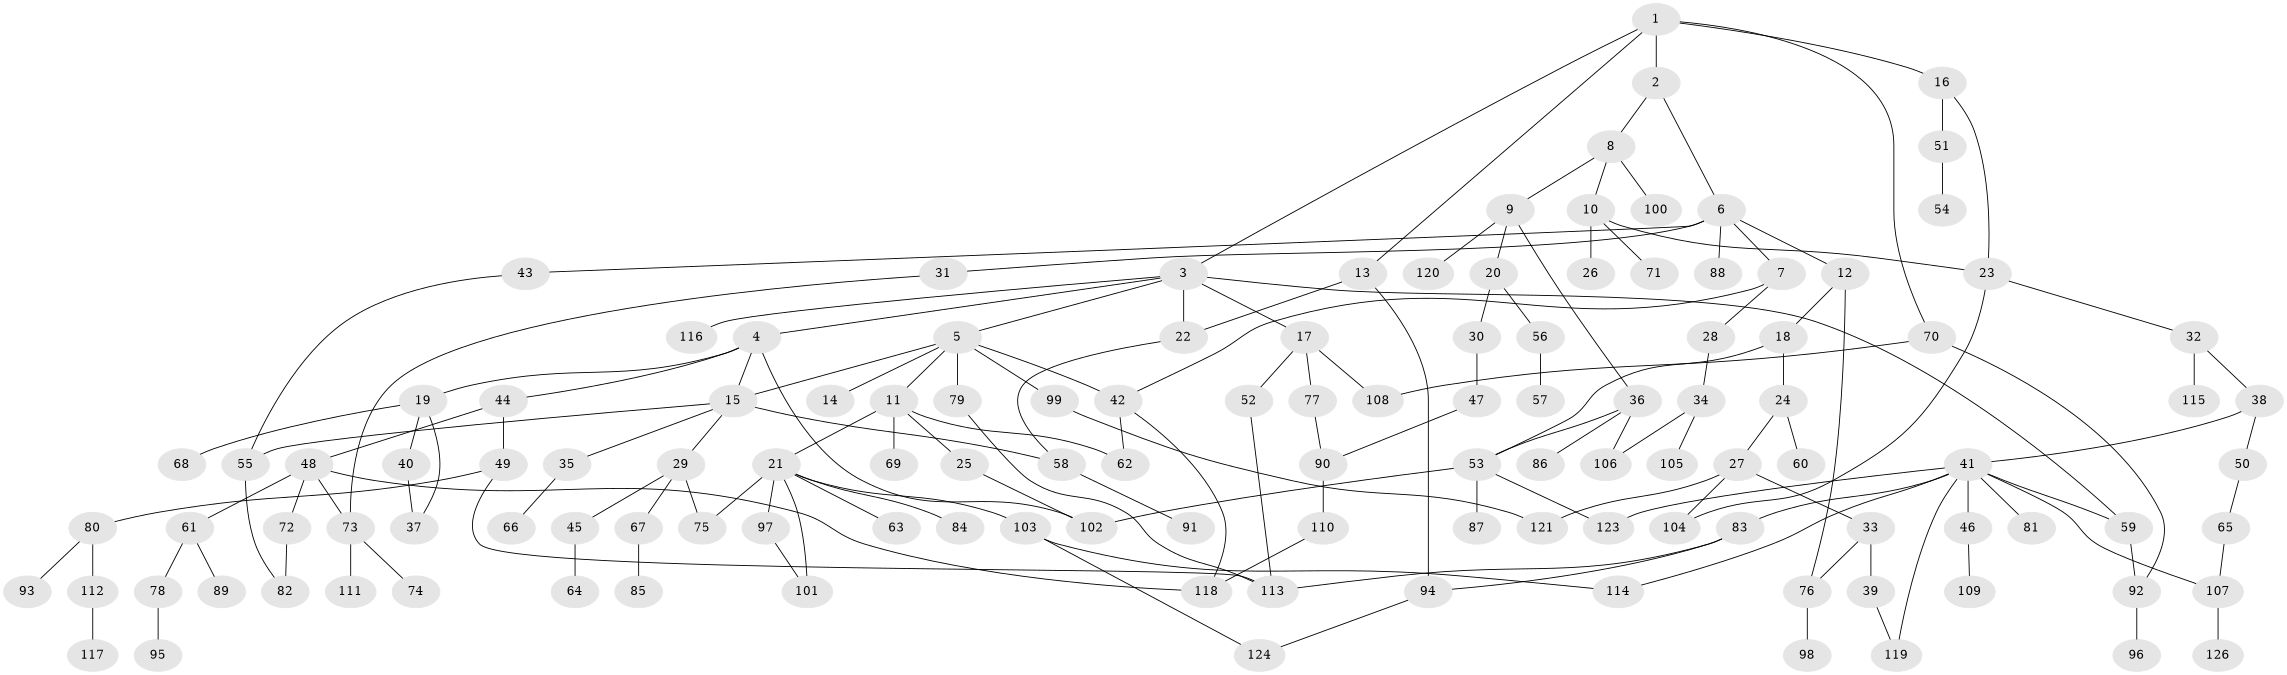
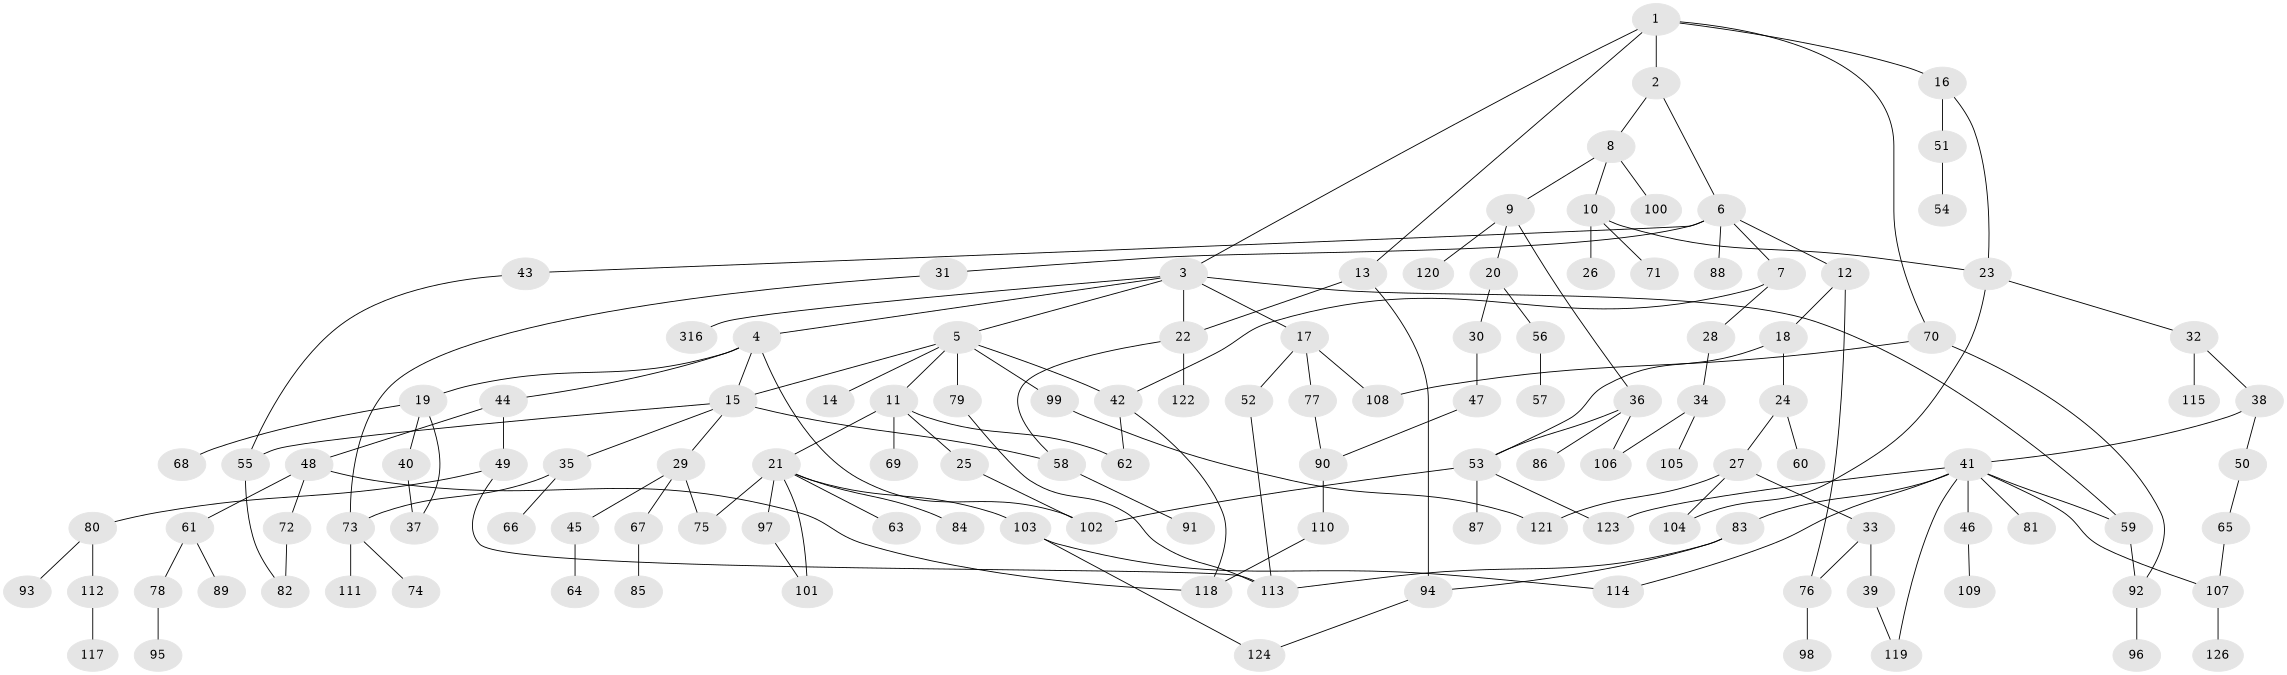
(692, 337) -> (692, 337)
none -> (1184, 401)
(332, 500) -> (459, 496)
